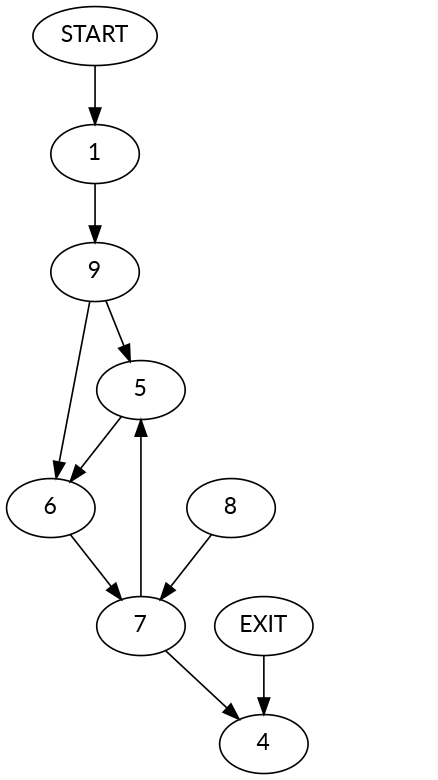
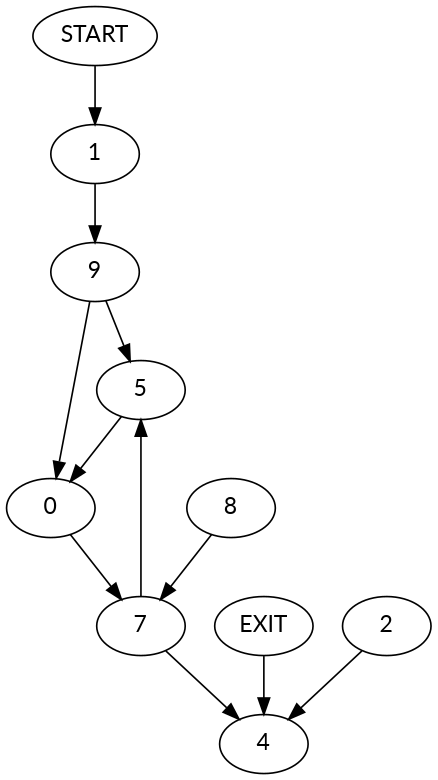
(51, 508) -> (51, 508)
none -> (387, 626)
